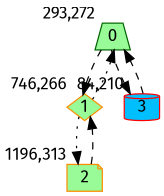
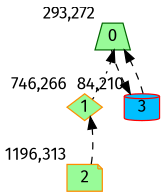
(93, 66) -> none
(77, 134) -> none
